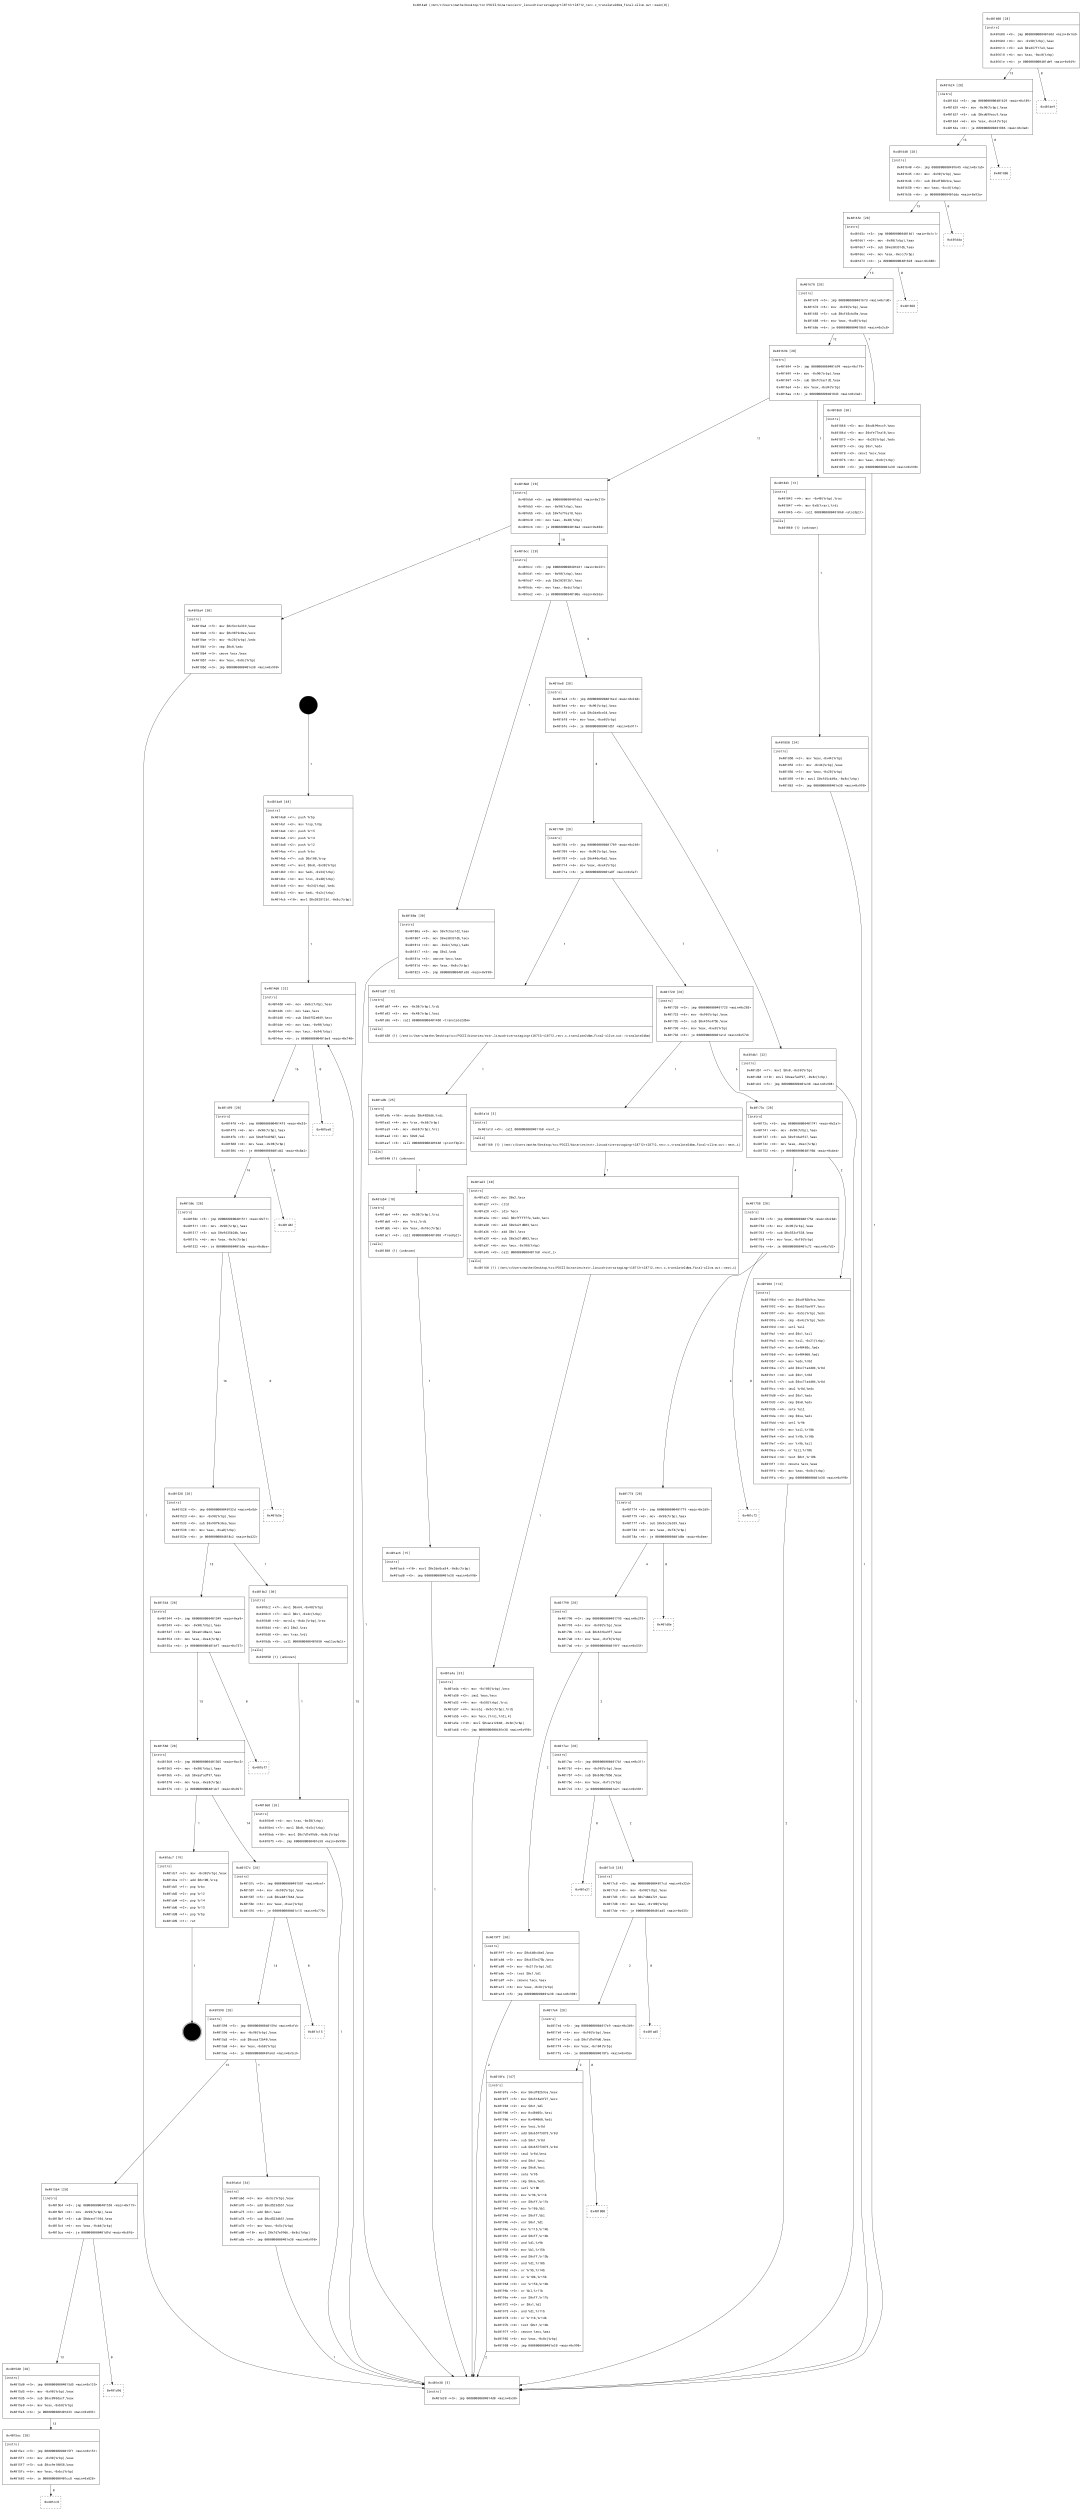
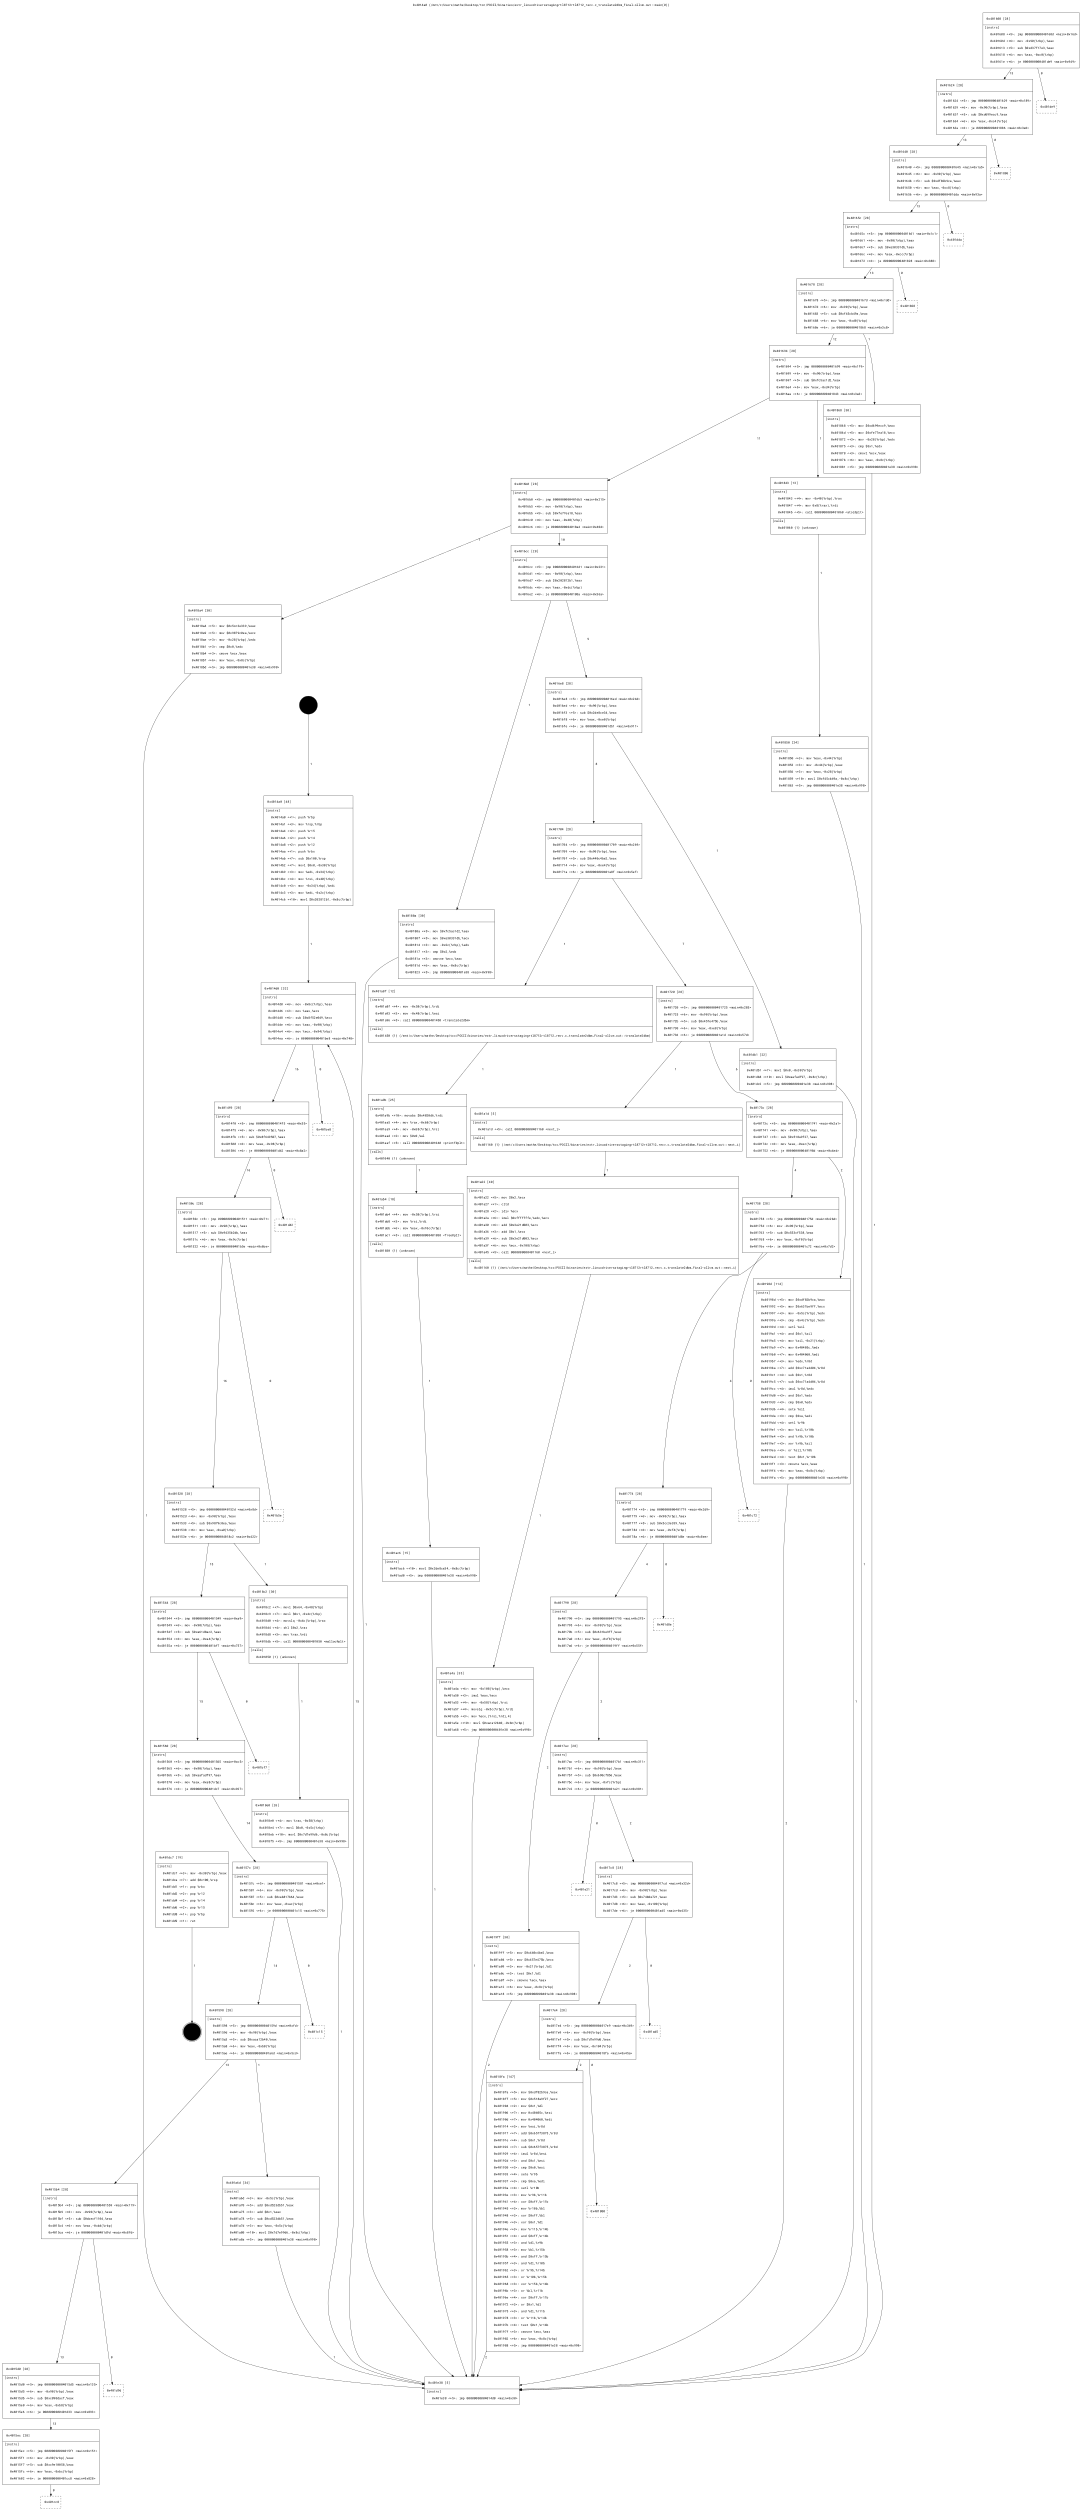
(195, 1823) -> none
